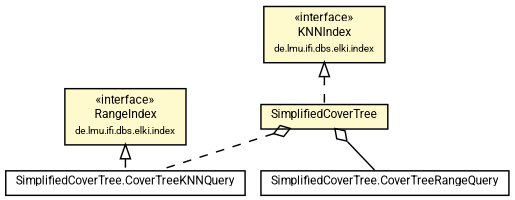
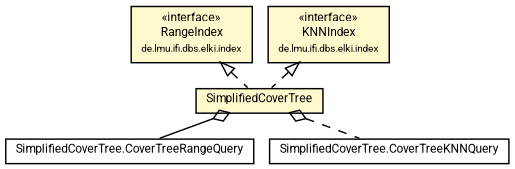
(125, 164) -> (239, 80)
